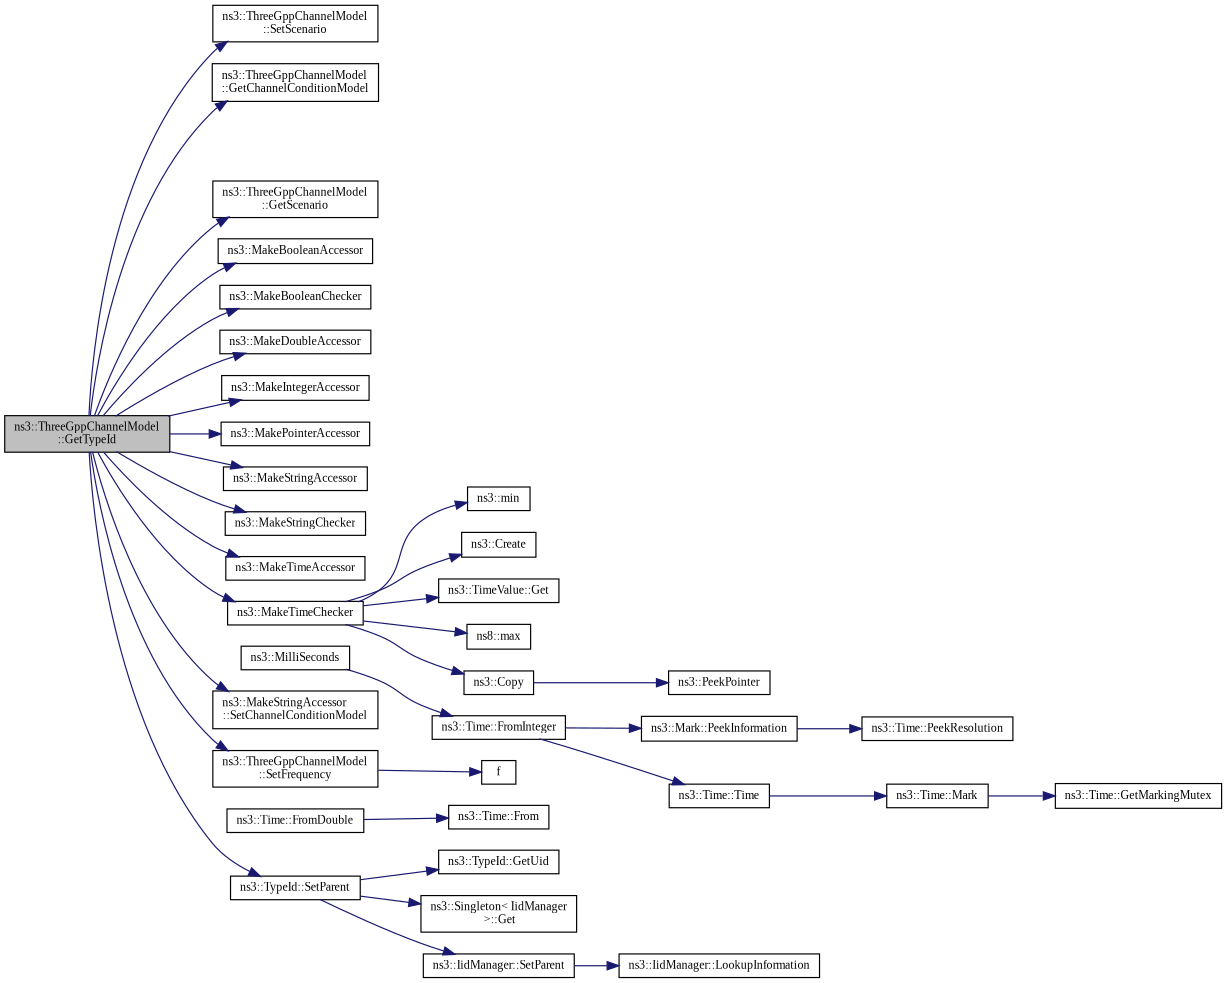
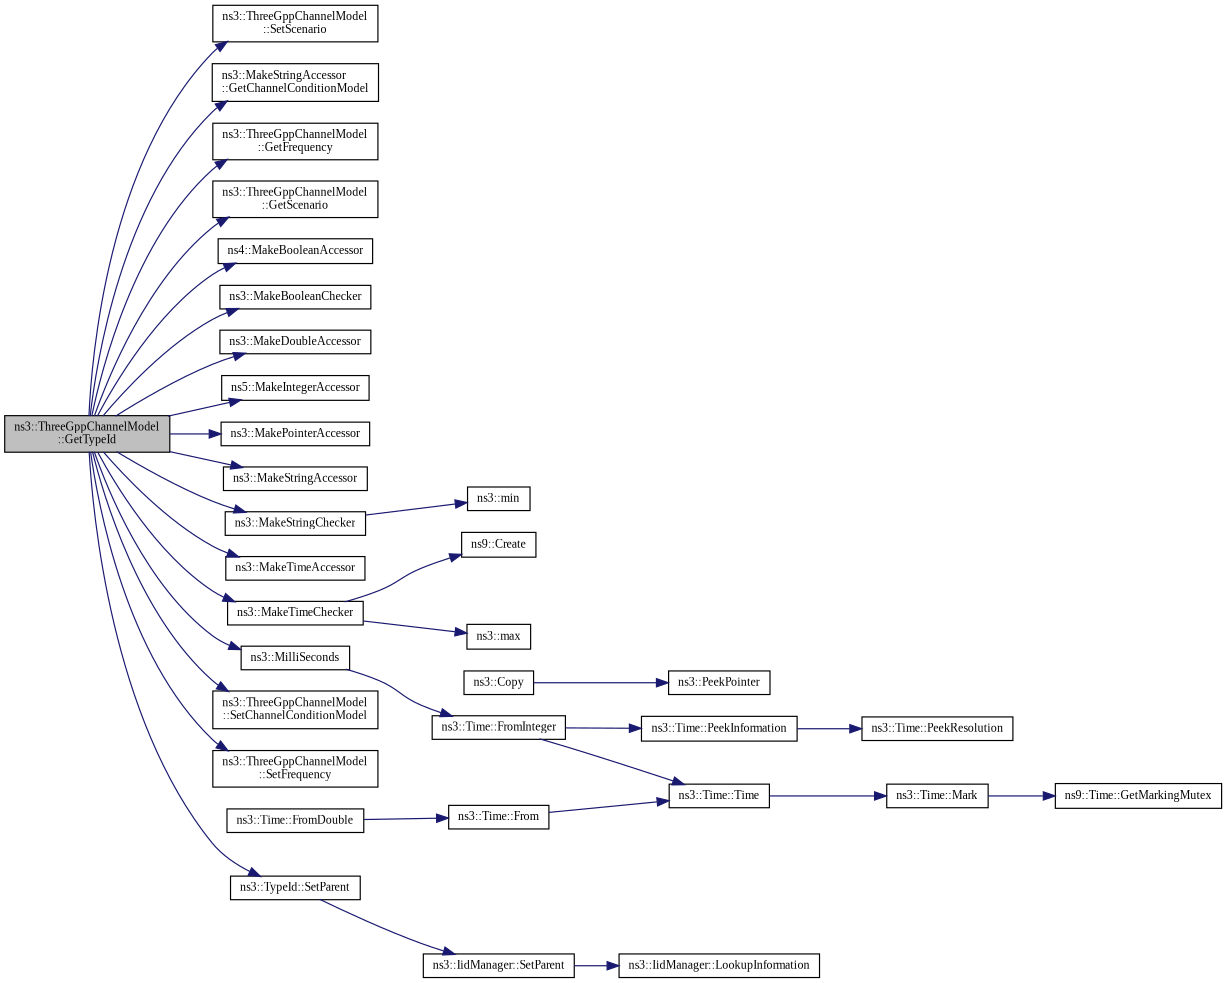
(295, 83) -> (295, 83)
none -> (295, 142)
(295, 251) -> (295, 251)
(295, 388) -> (295, 388)
(499, 545) -> (499, 545)
(402, 549) -> (410, 510)
none -> (146, 560)
(499, 591) -> none
(499, 637) -> (499, 637)
(399, 647) -> none
(295, 710) -> (295, 710)
(719, 729) -> (719, 729)
(499, 772) -> none
(1138, 796) -> (1138, 796)
none -> (603, 807)
(499, 862) -> none
(499, 914) -> none
